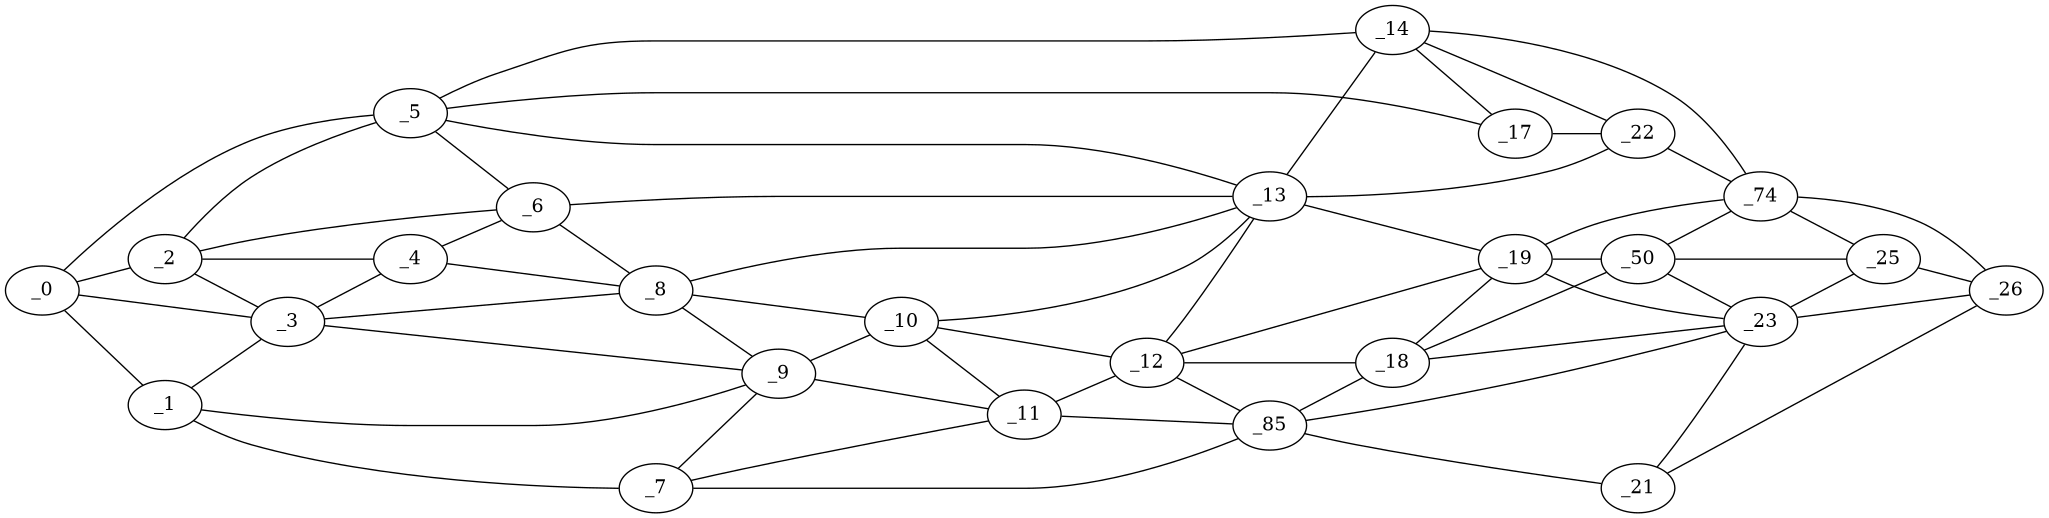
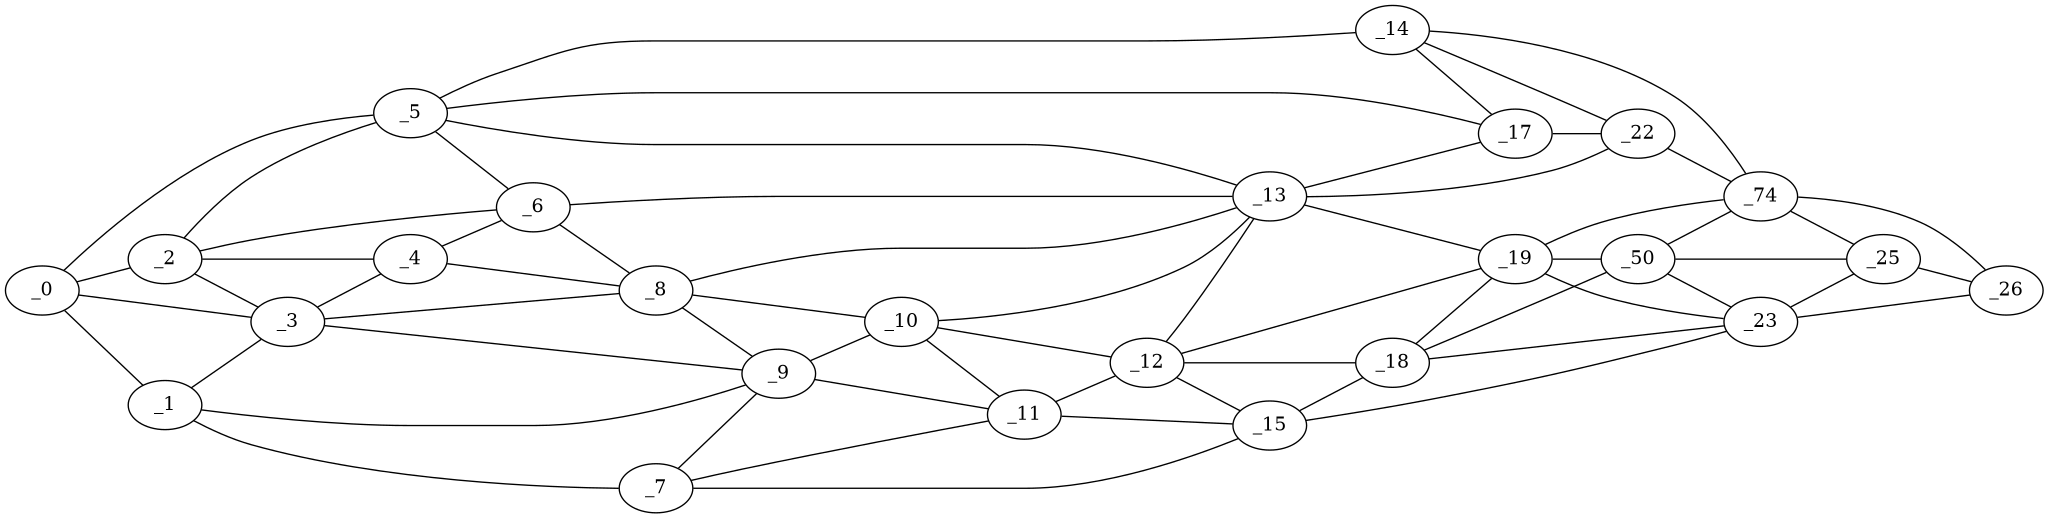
(1331, 113) -> (1393, 165)
(1270, 426) -> (1270, 426)
(1638, 488) -> none
